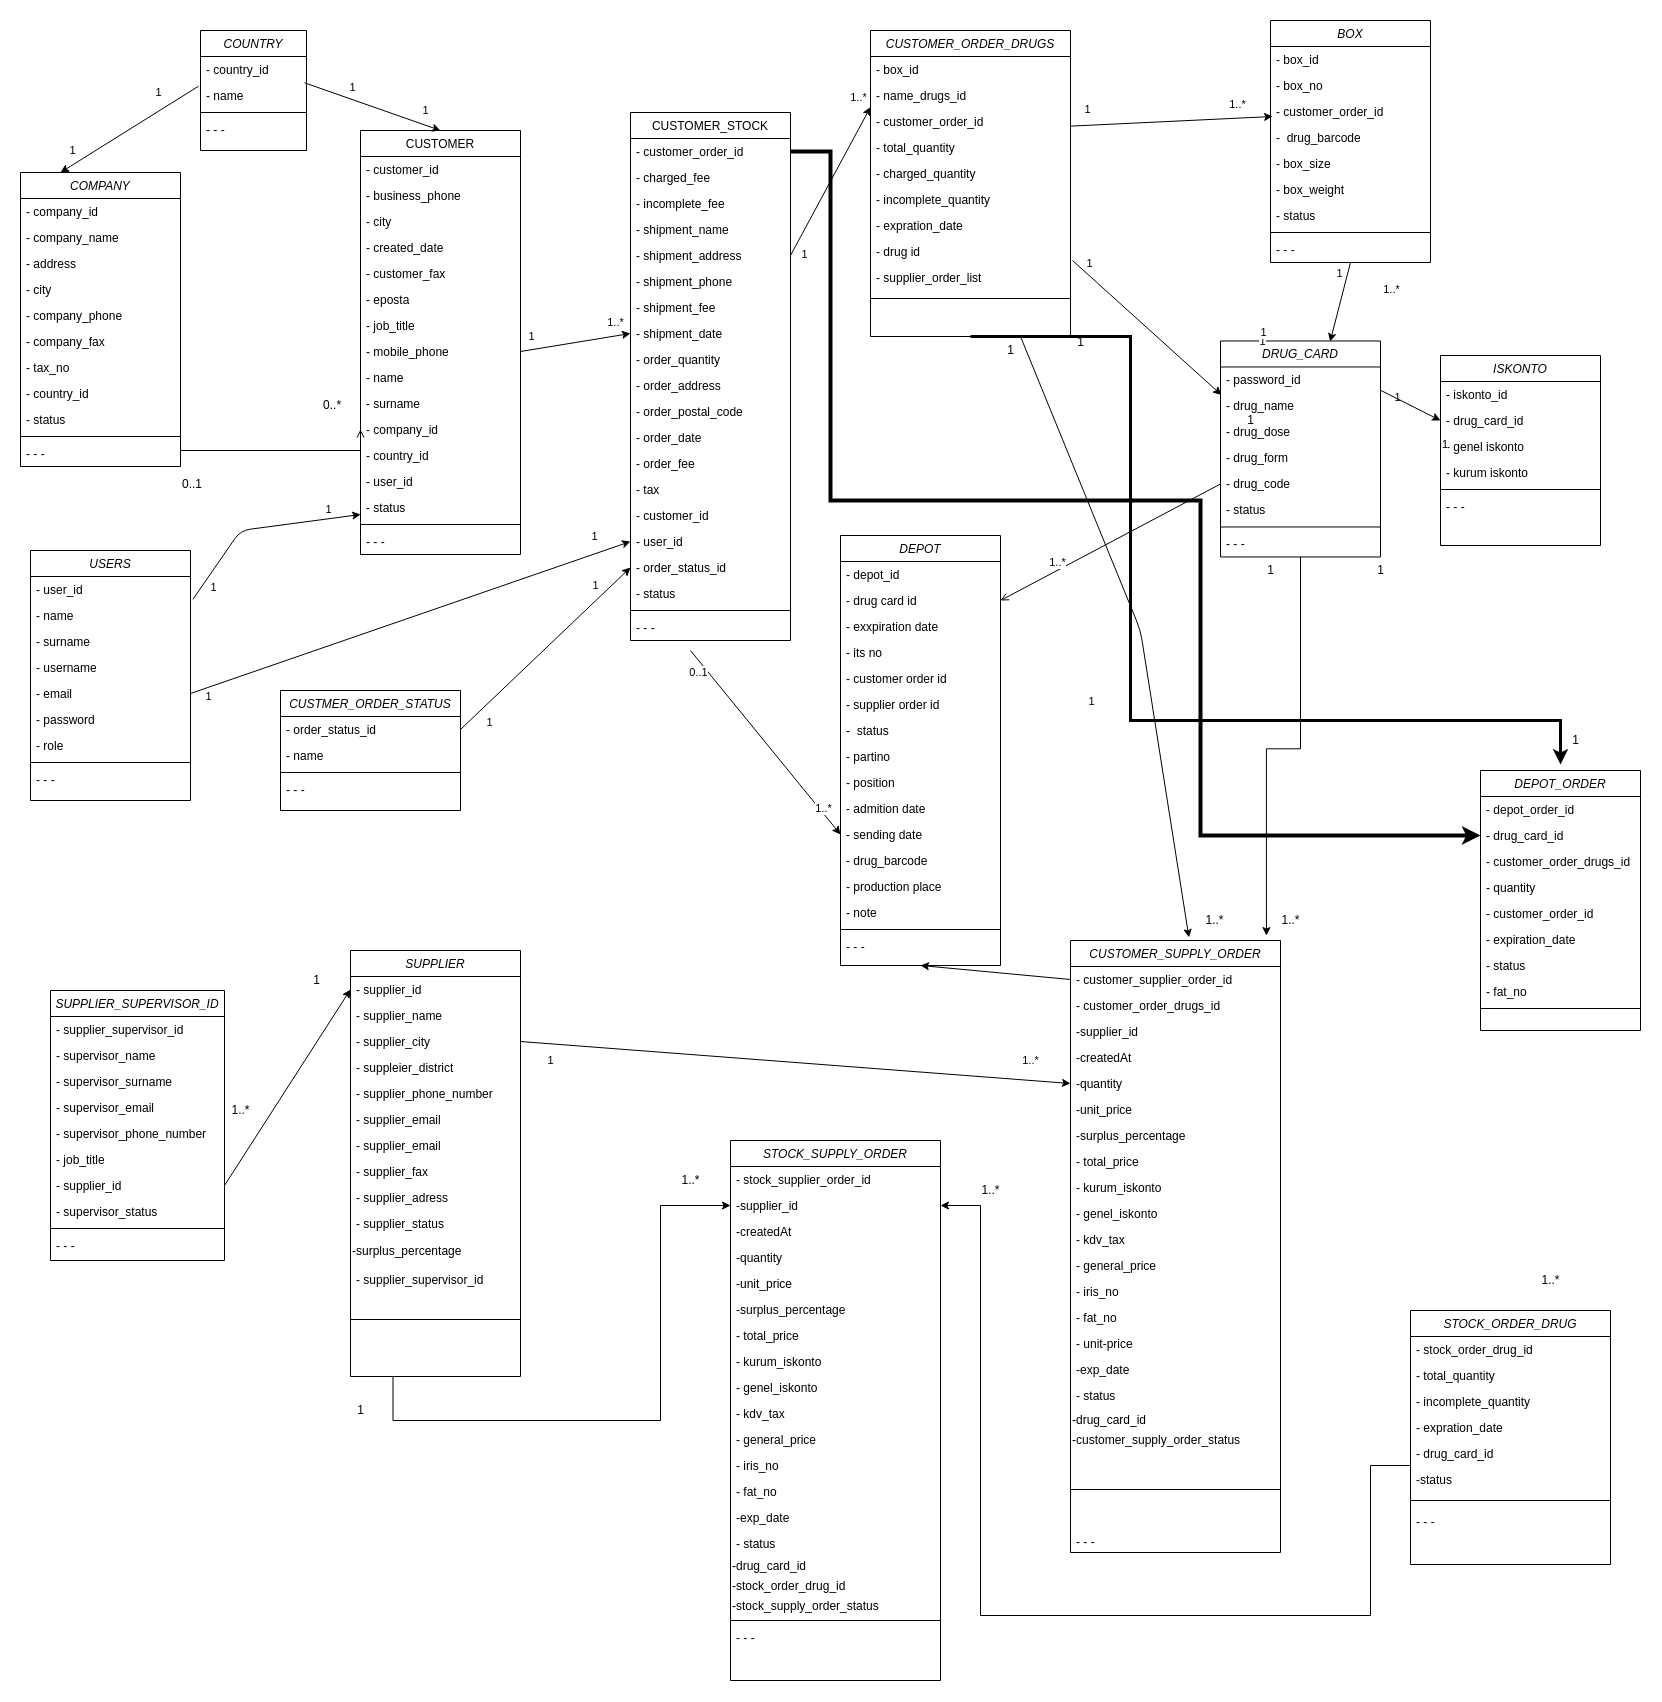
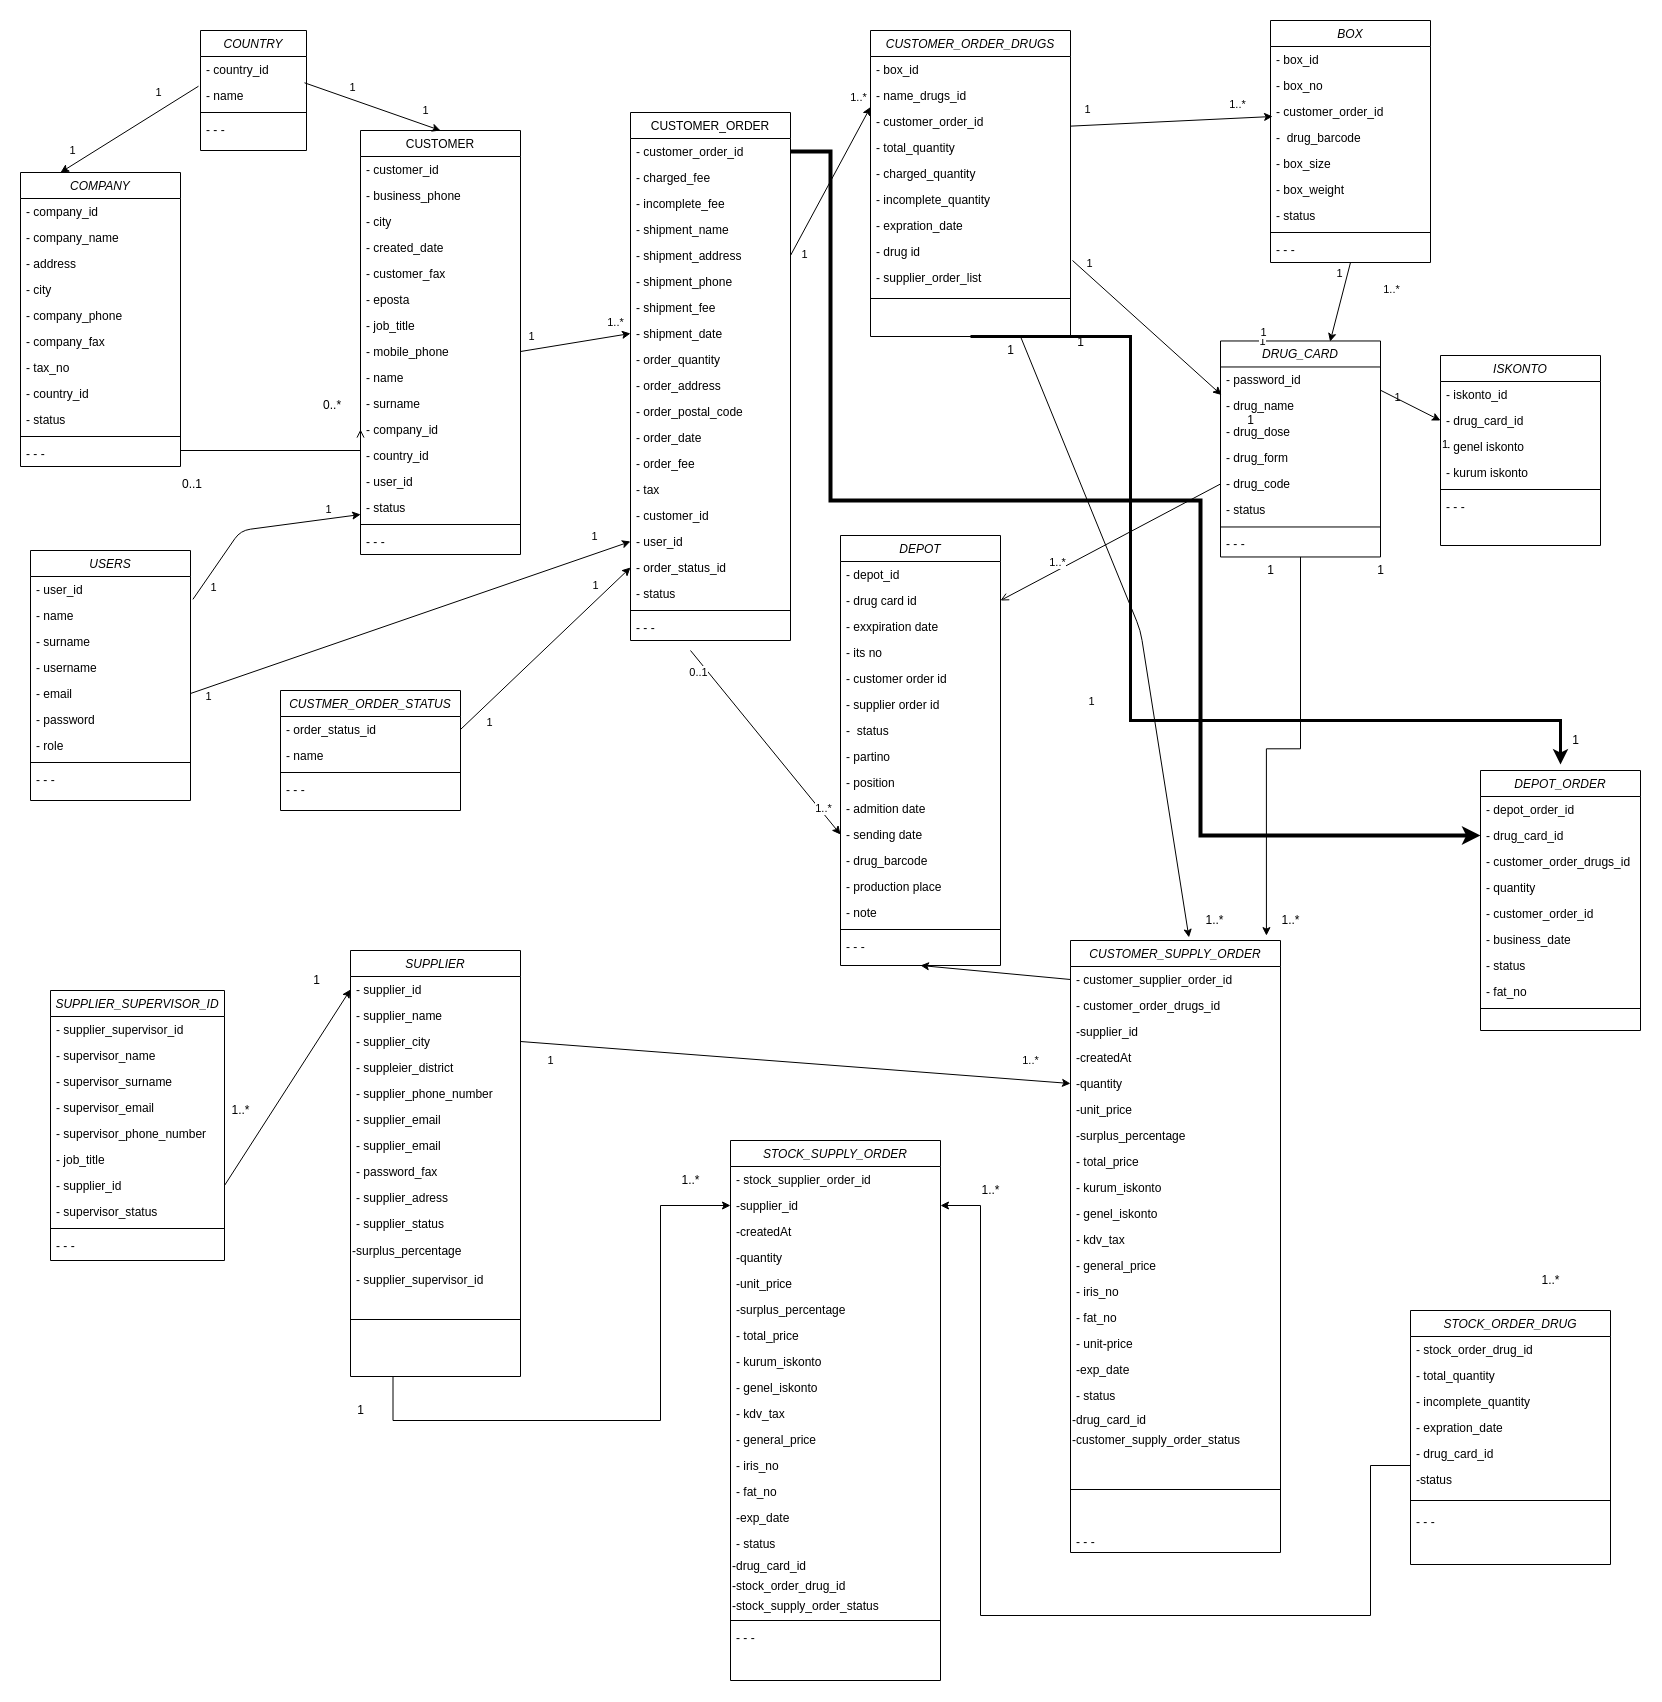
(710, 126) -> (710, 126)
(1538, 940) -> (1533, 940)
(398, 1172) -> (401, 1172)
